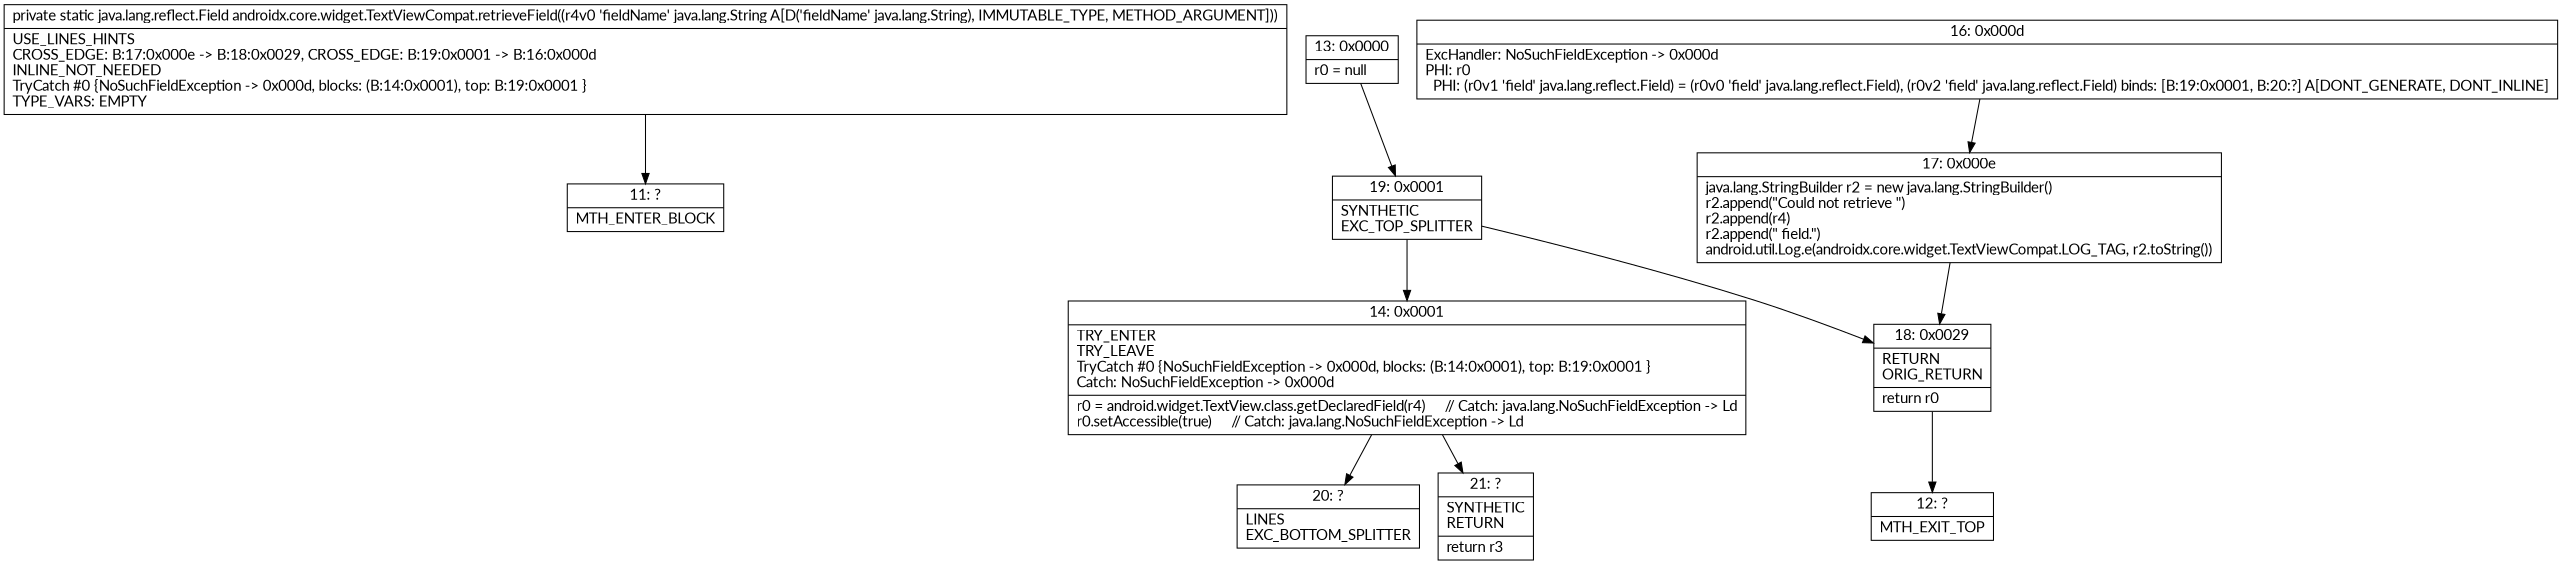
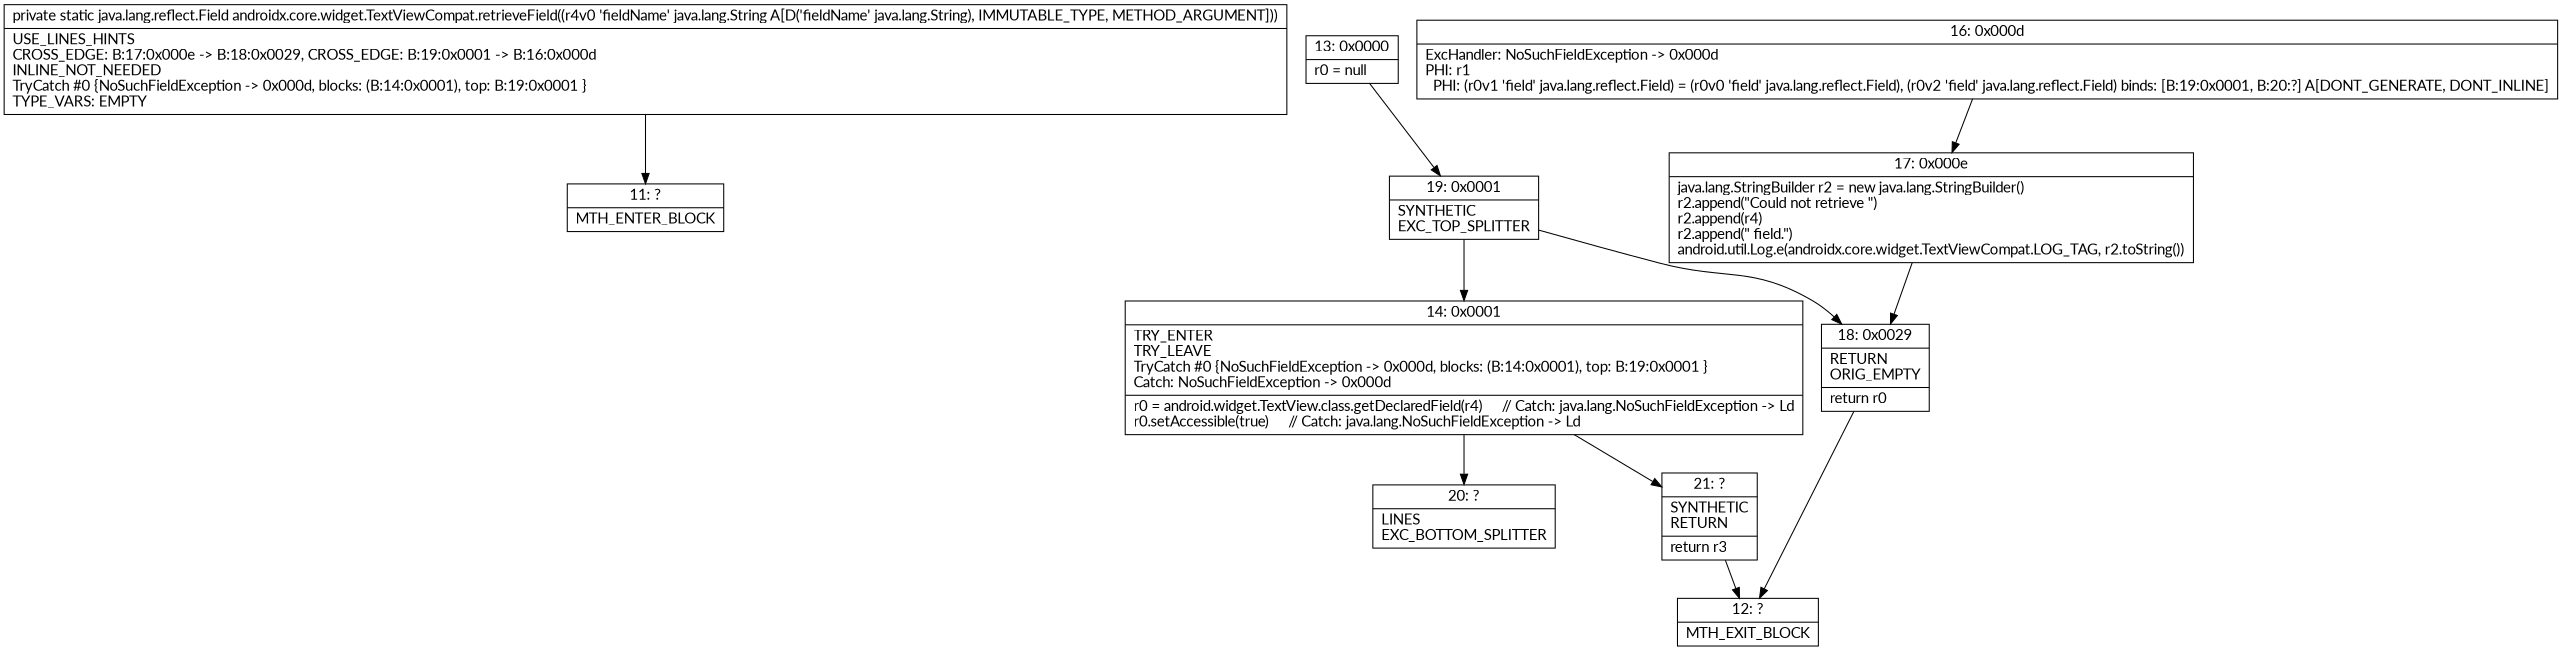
(1450, 71) -> (1450, 71)
(1932, 375) -> (1875, 375)
(1932, 528) -> (1748, 634)
none -> (1731, 574)
